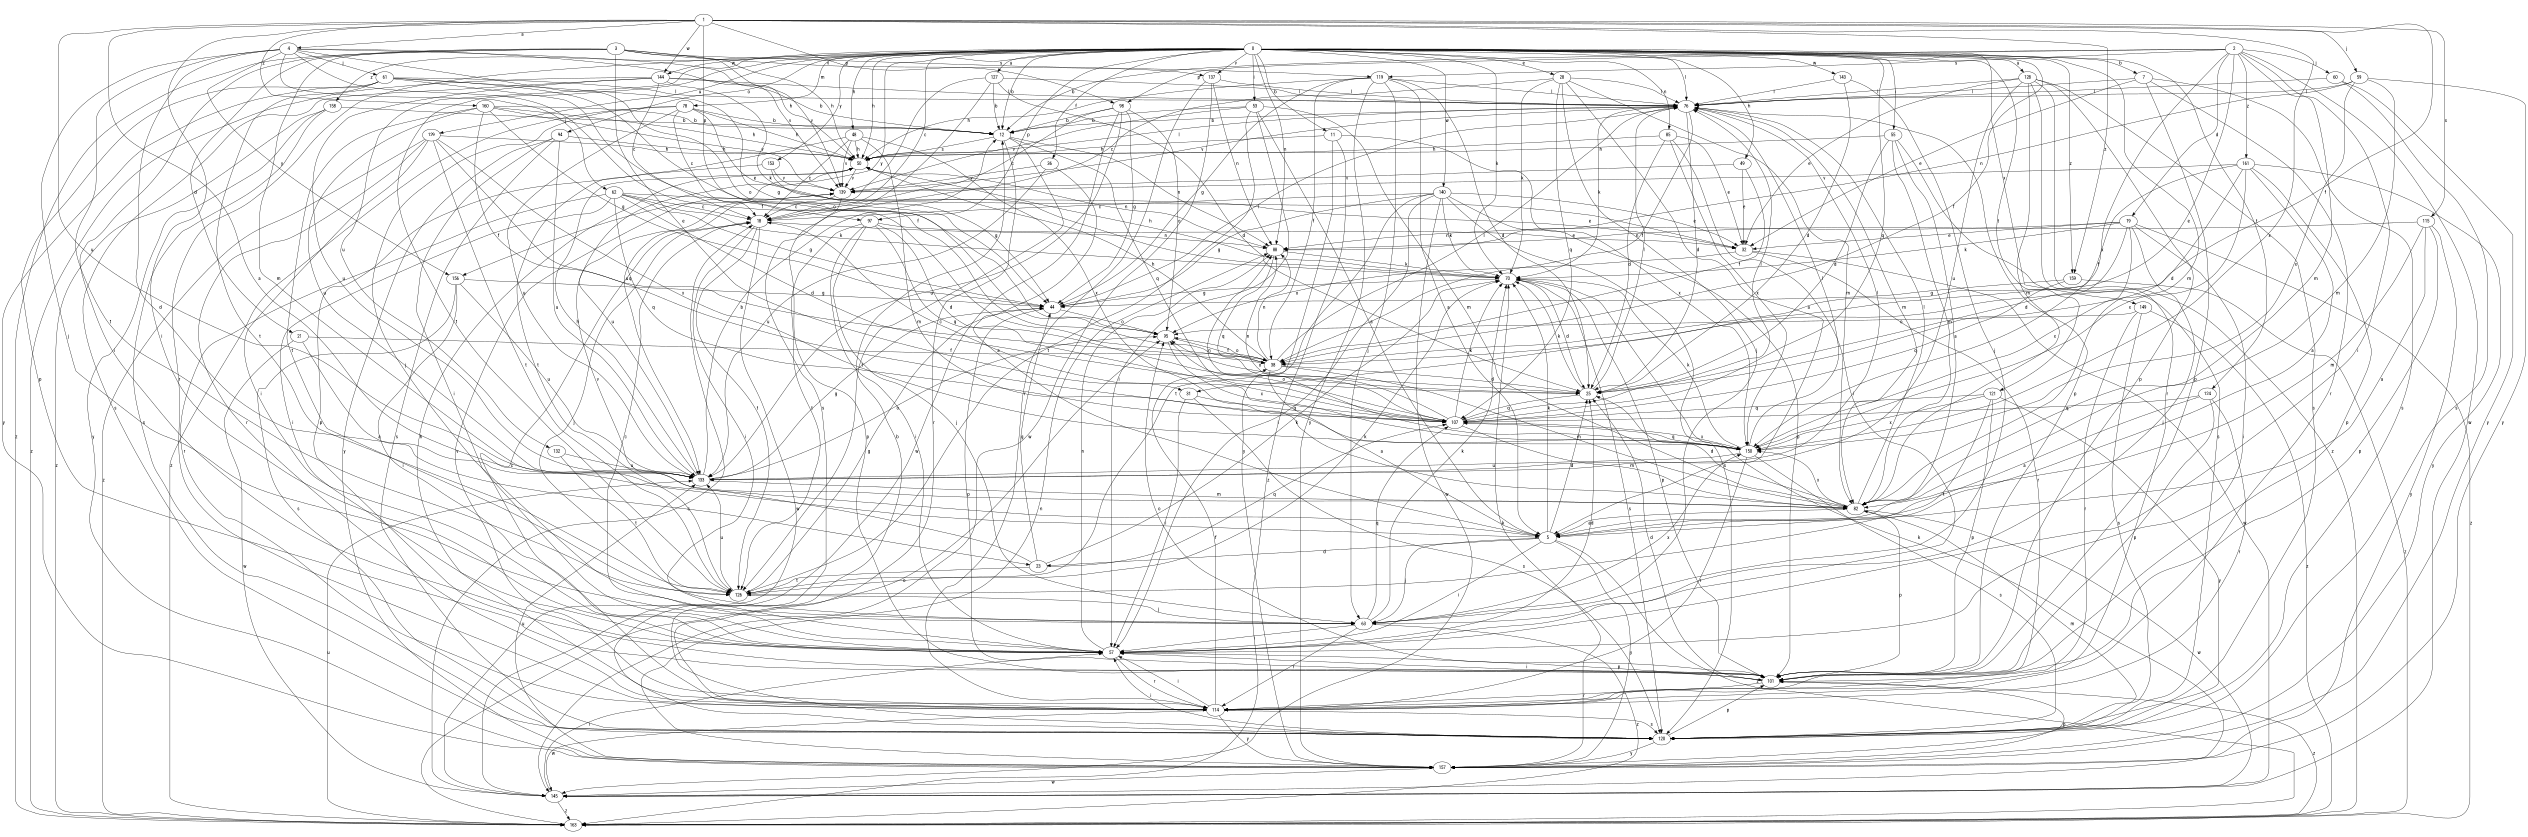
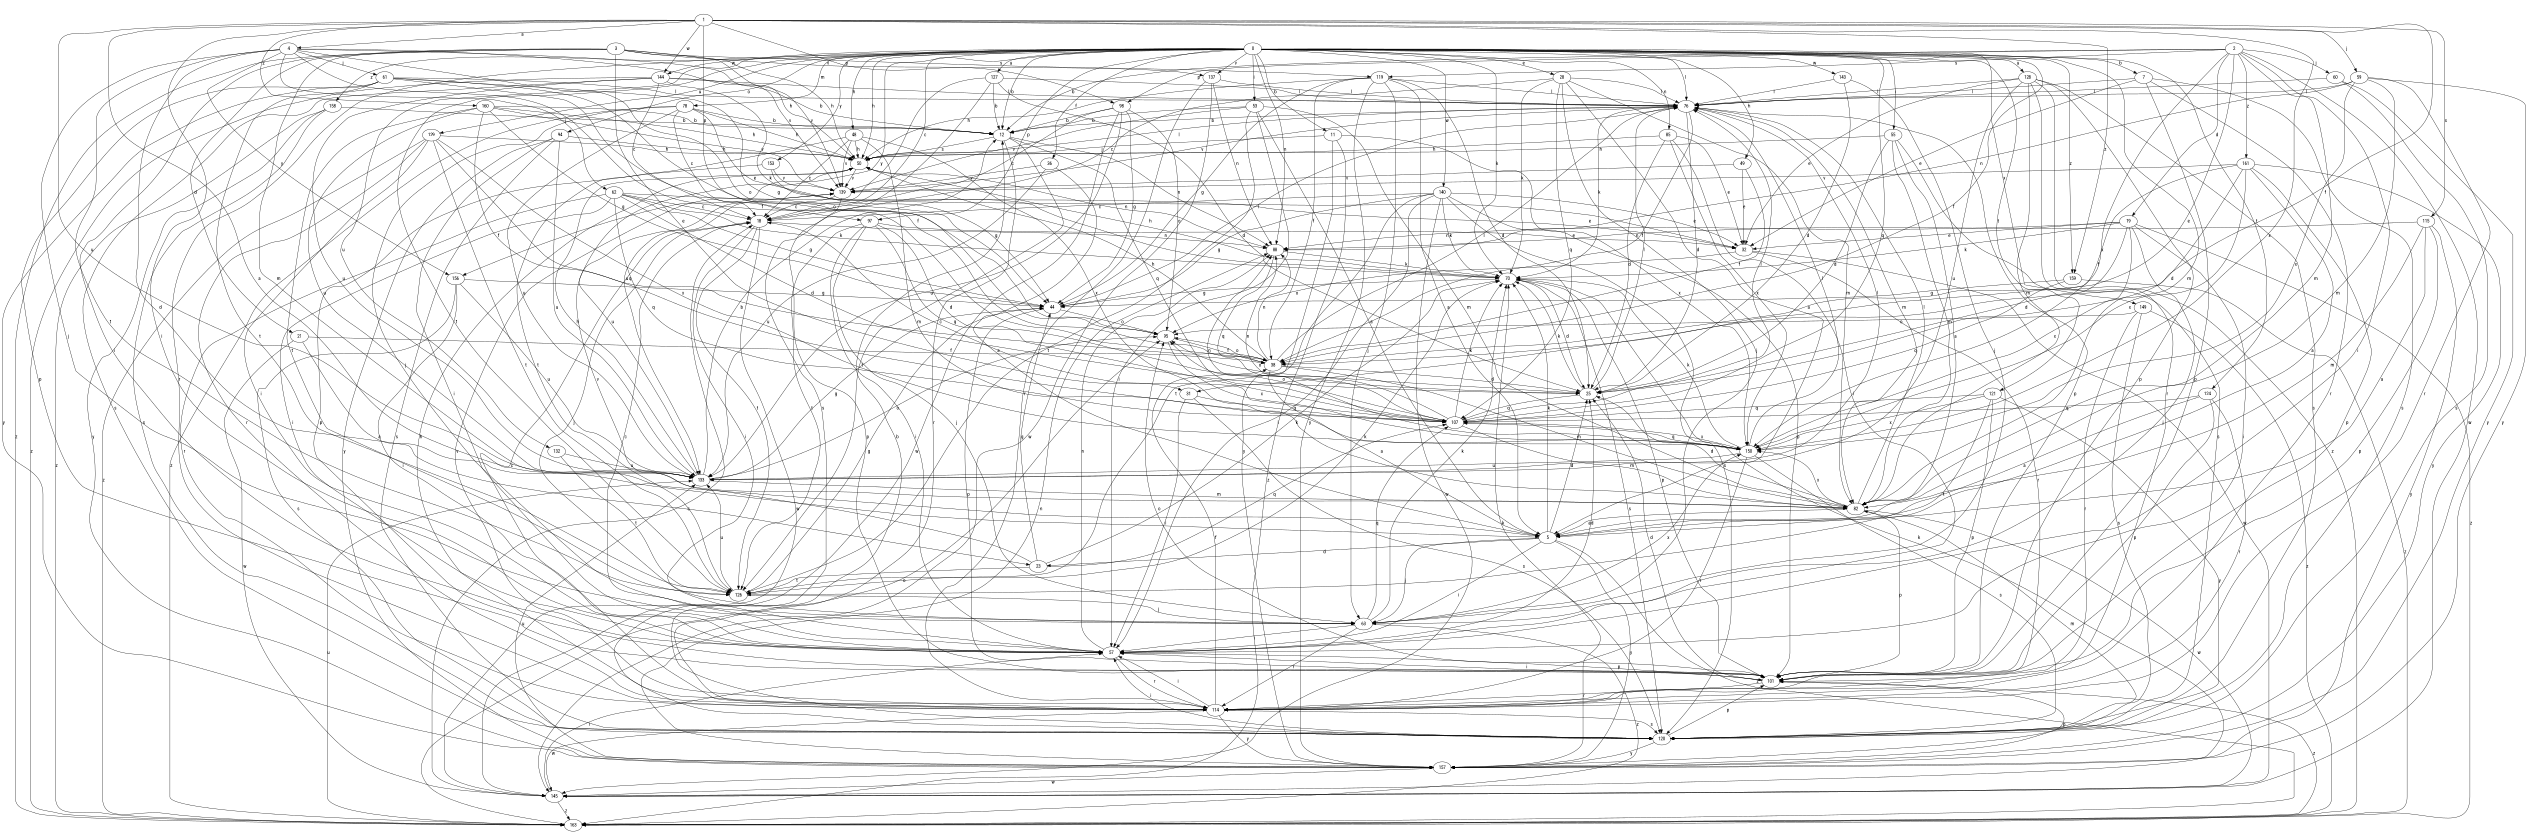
(1102, 149) -> (1102, 149)
none -> (2082, 686)
